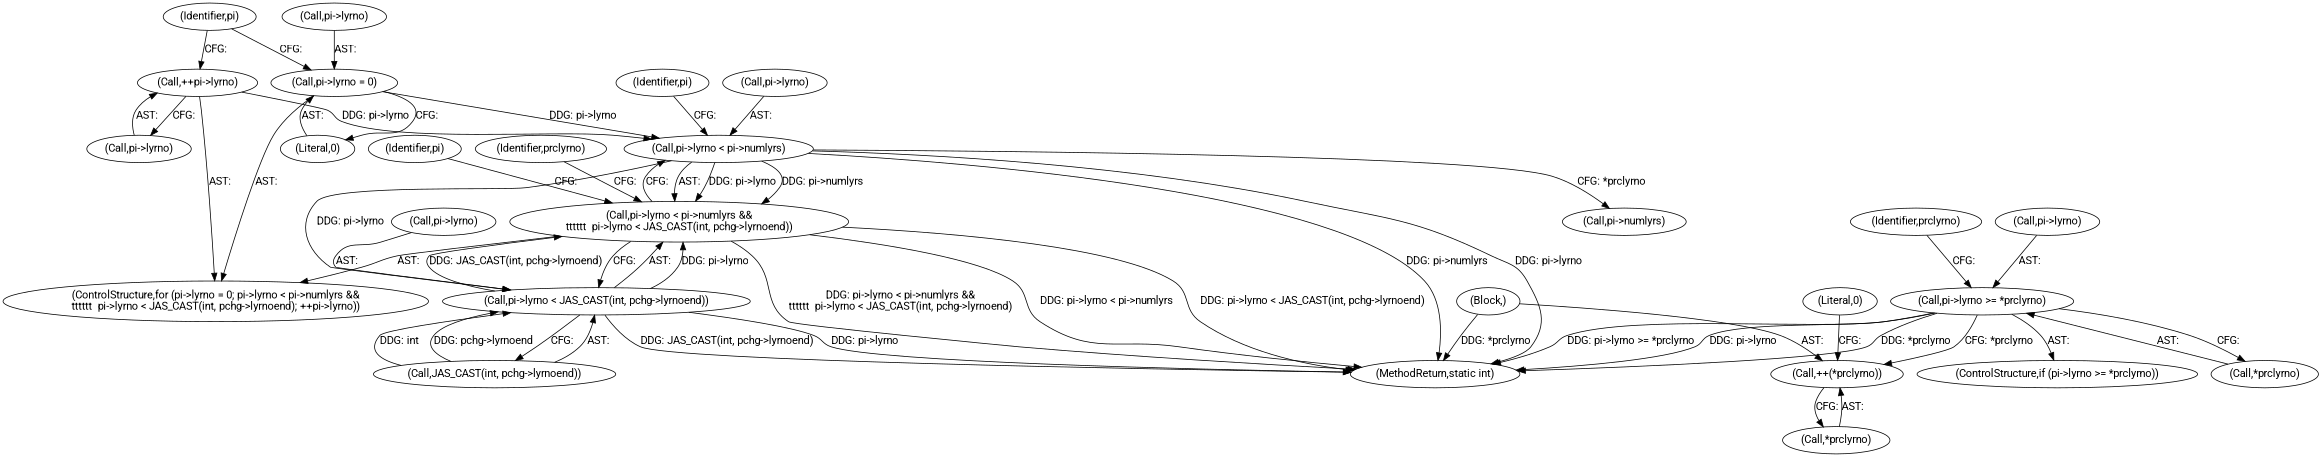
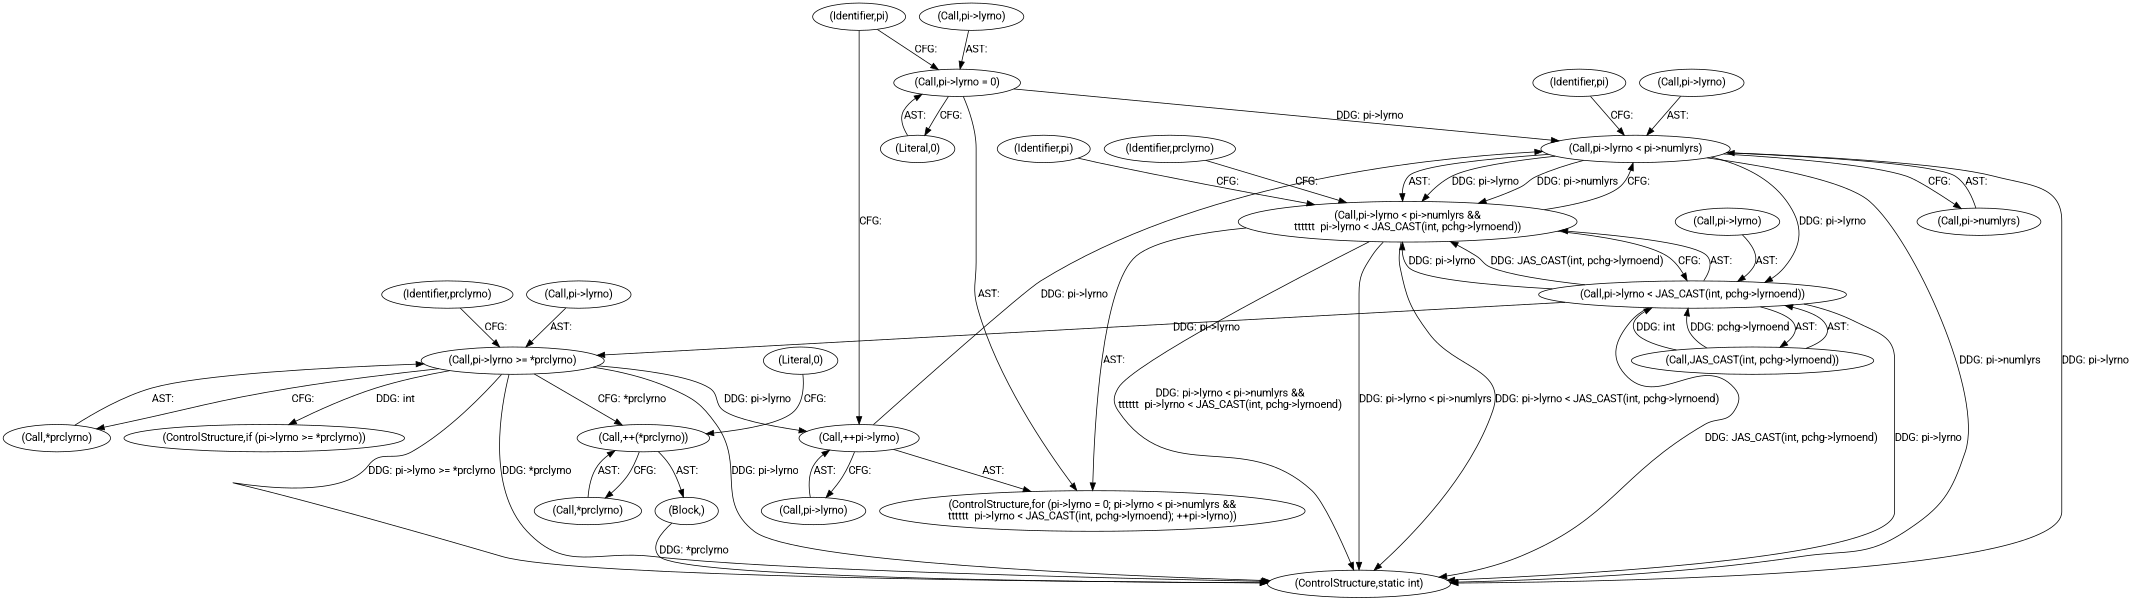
none -> (1865, 161)
(1612, 182) -> (1941, 182)
(1671, 316) -> (672, 469)
none -> (1085, 329)
(564, 341) -> (1808, 328)
(2060, 341) -> (396, 399)
(1435, 374) -> (1359, 584)
none -> (705, 386)
